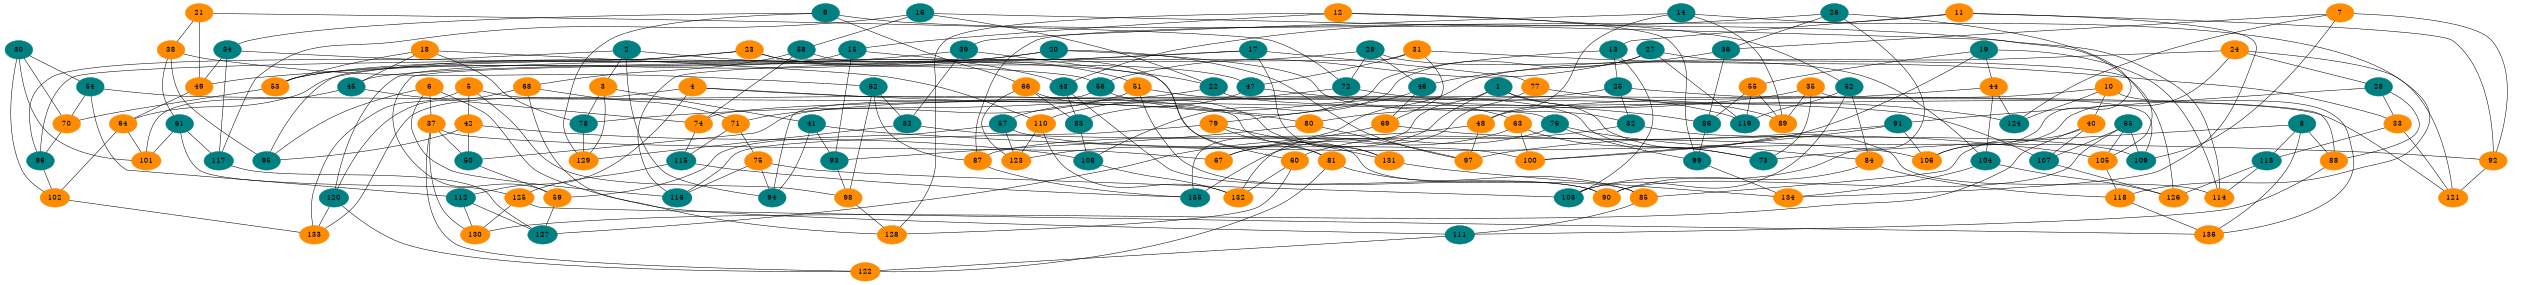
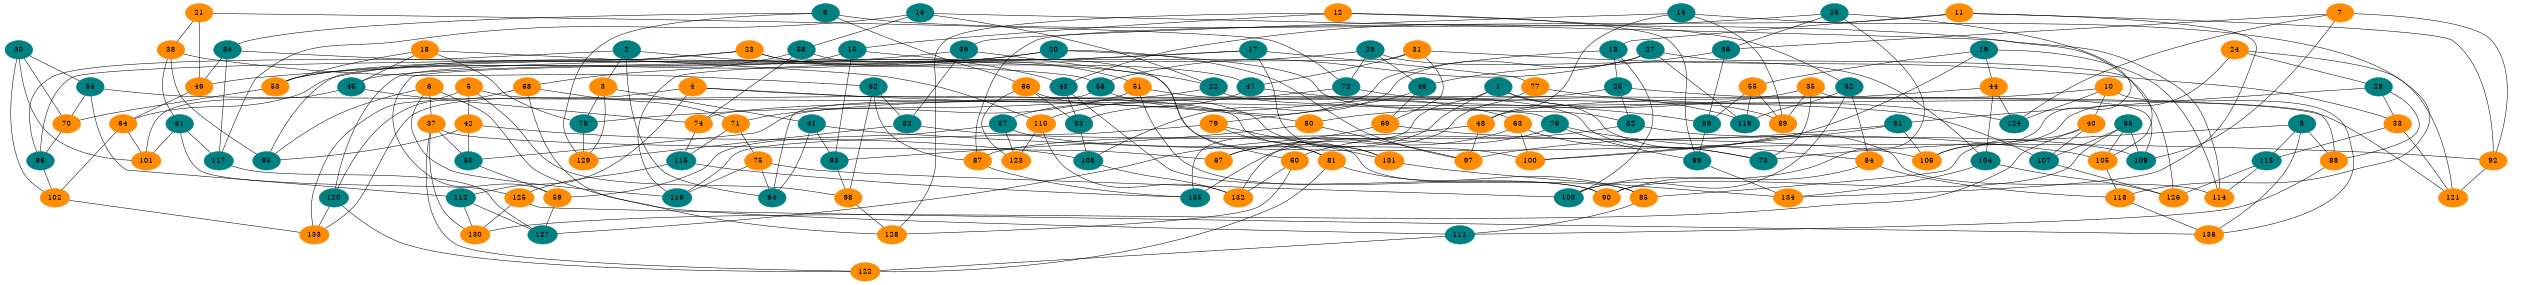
(1470, 81) -> none
